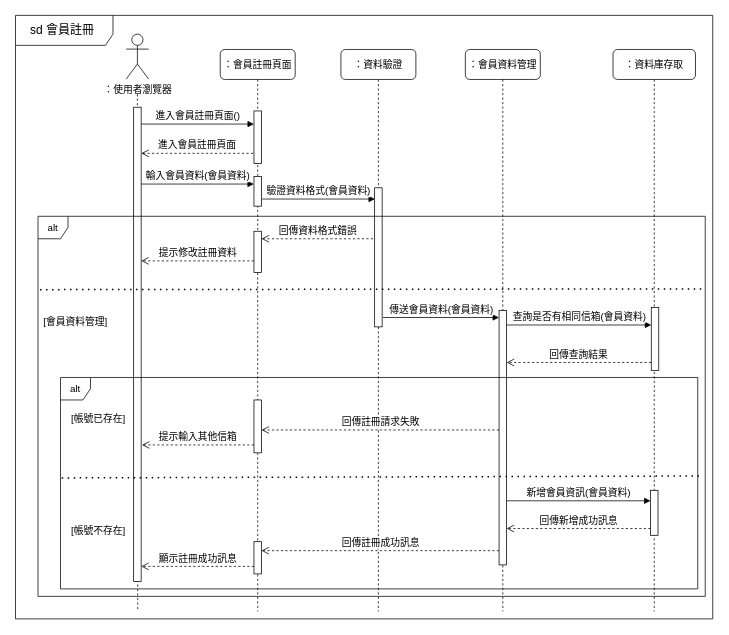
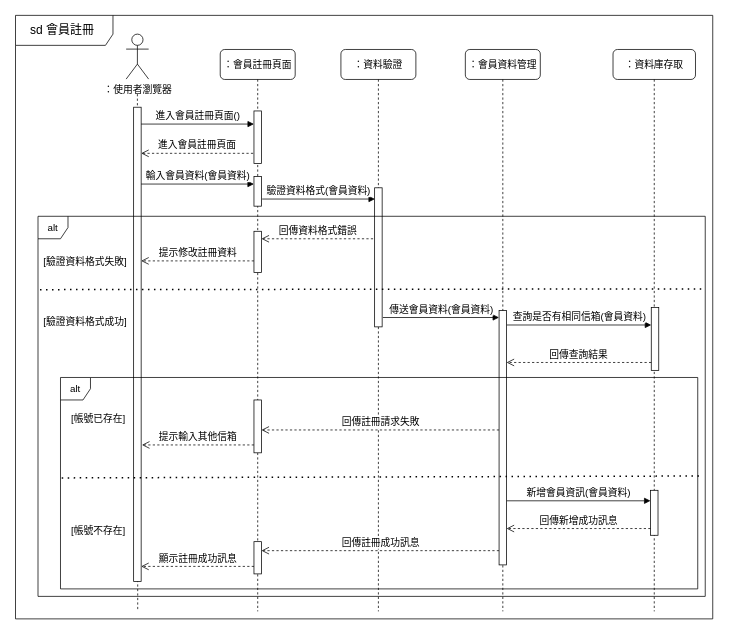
none -> (84, 261)
(76, 322) -> (85, 322)
